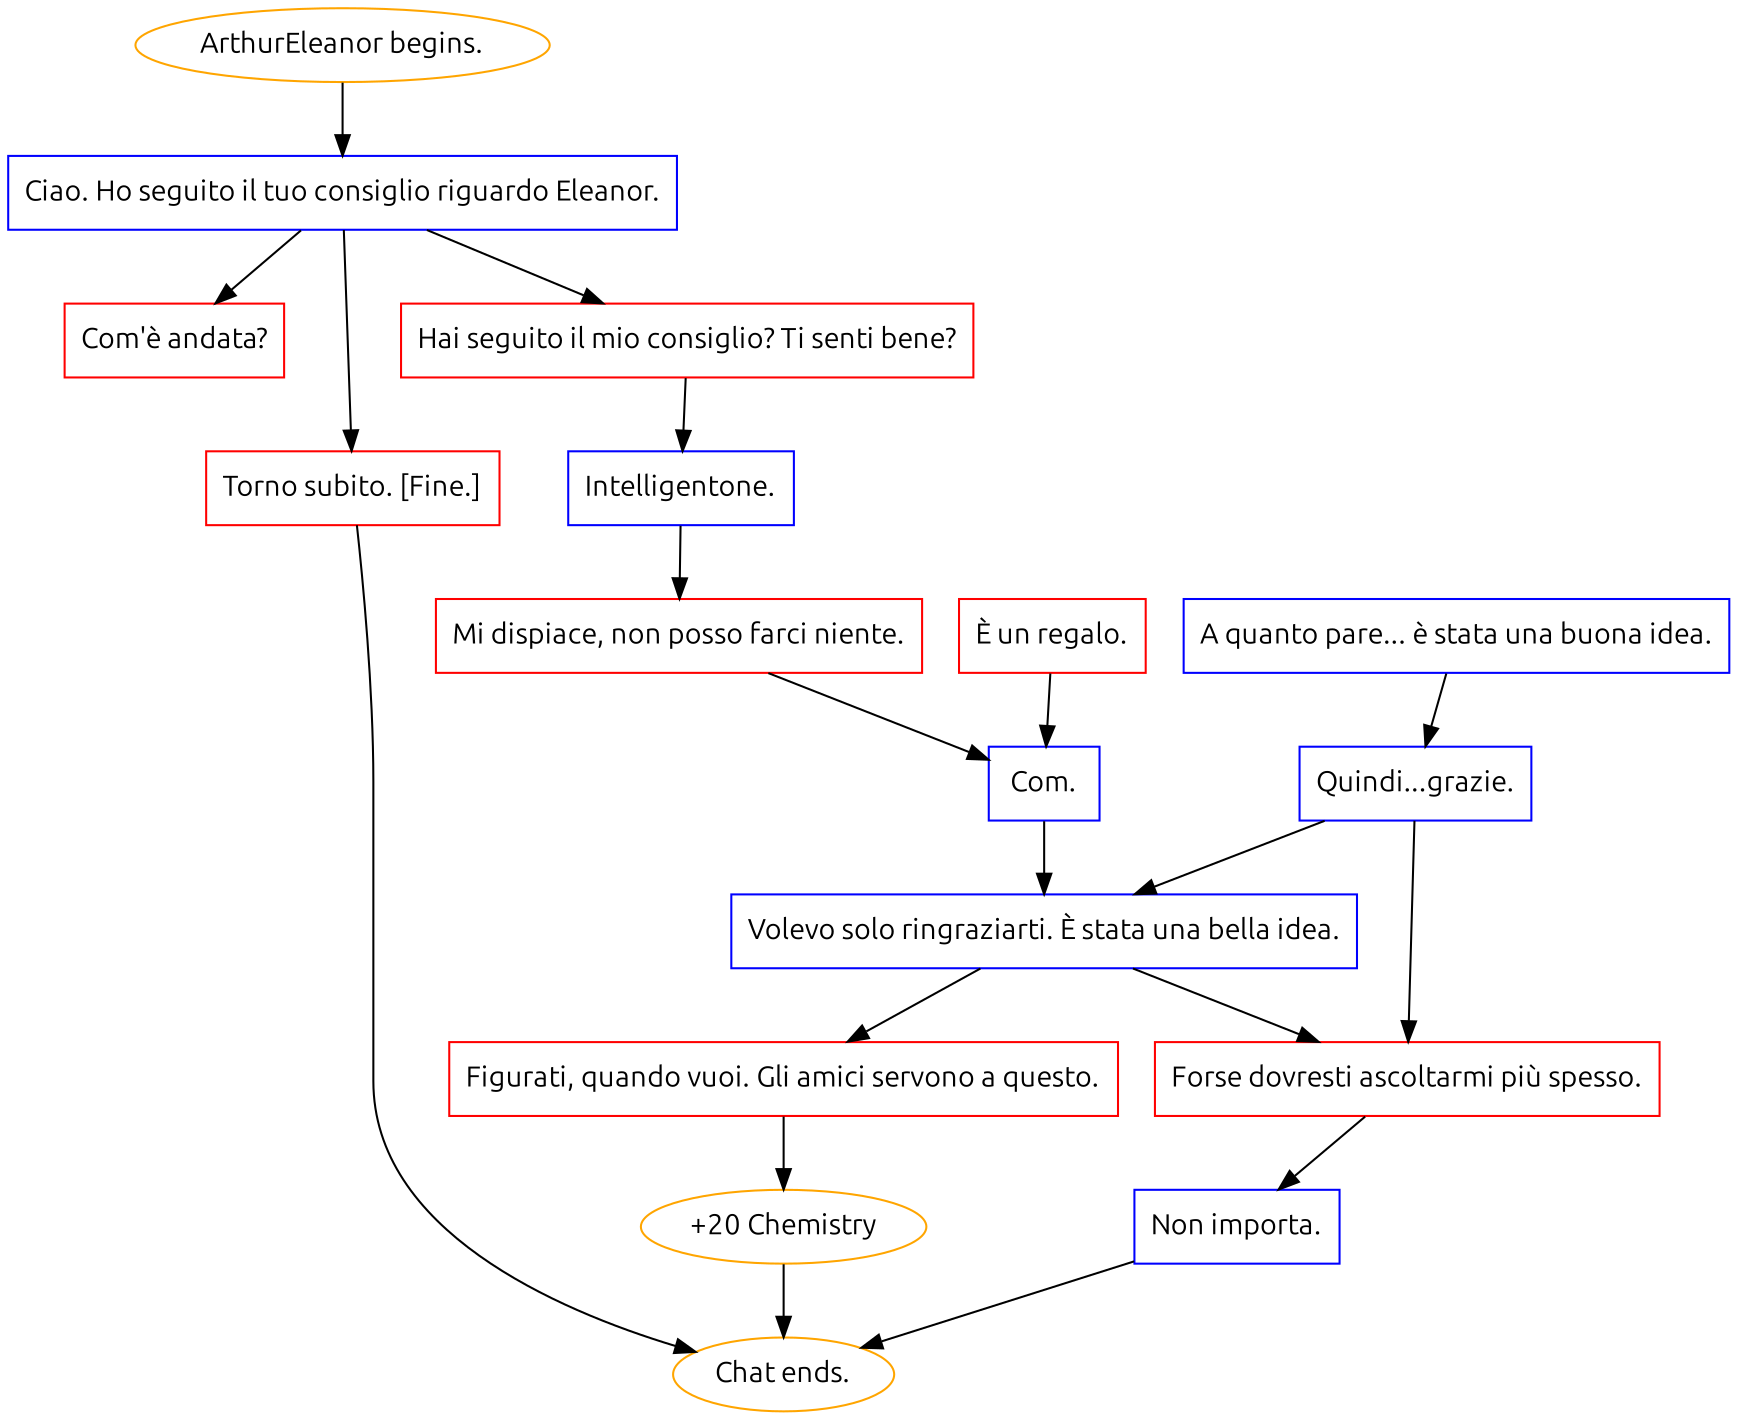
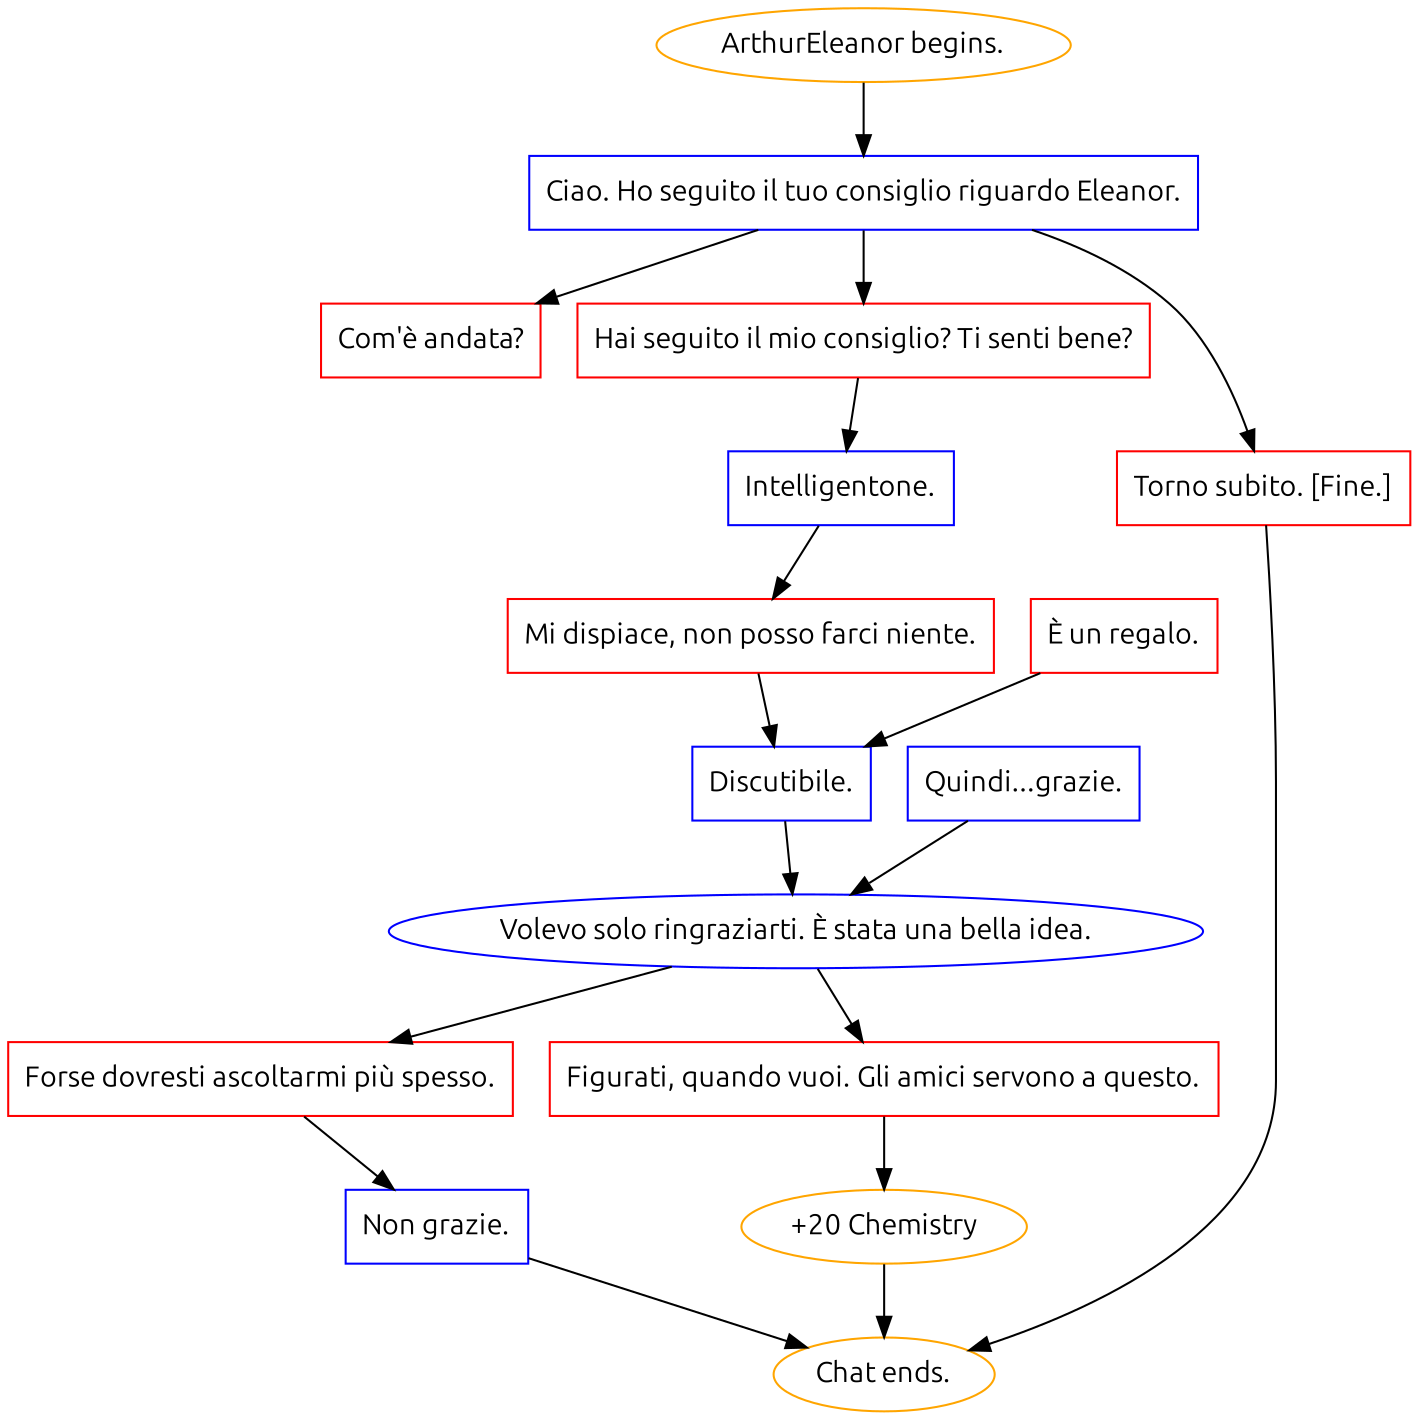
(1456, 636) -> none
(1044, 784) -> (782, 784)
(1412, 921) -> none
(1044, 931) -> (796, 931)
(1237, 1227) -> (437, 1227)
